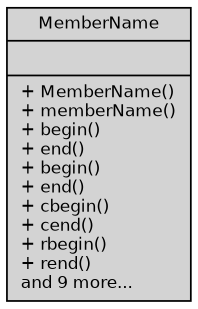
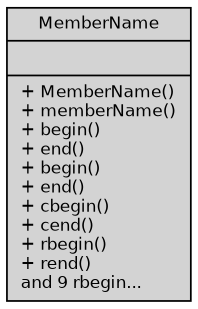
(77, 283) -> (82, 283)
